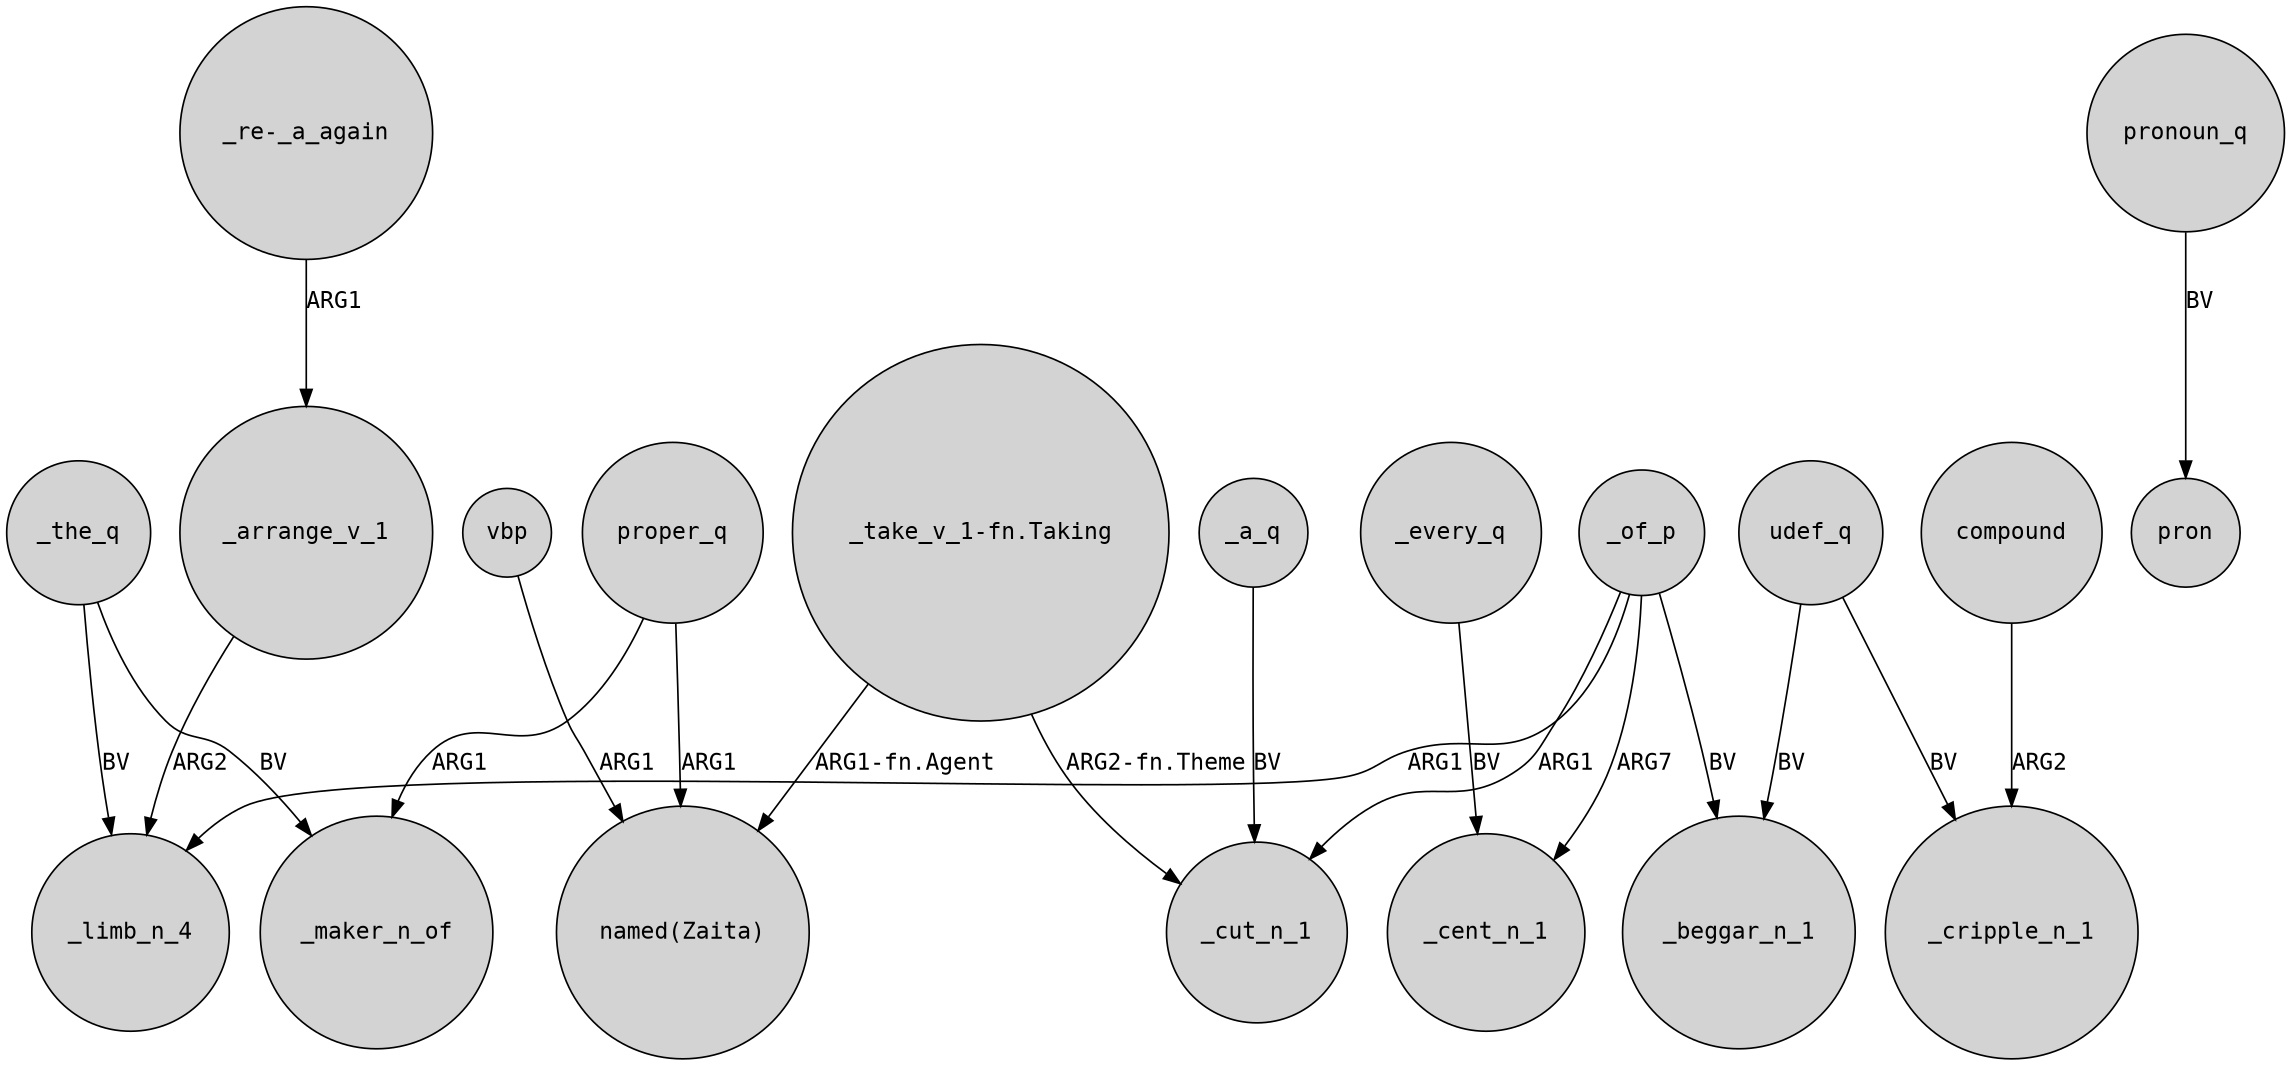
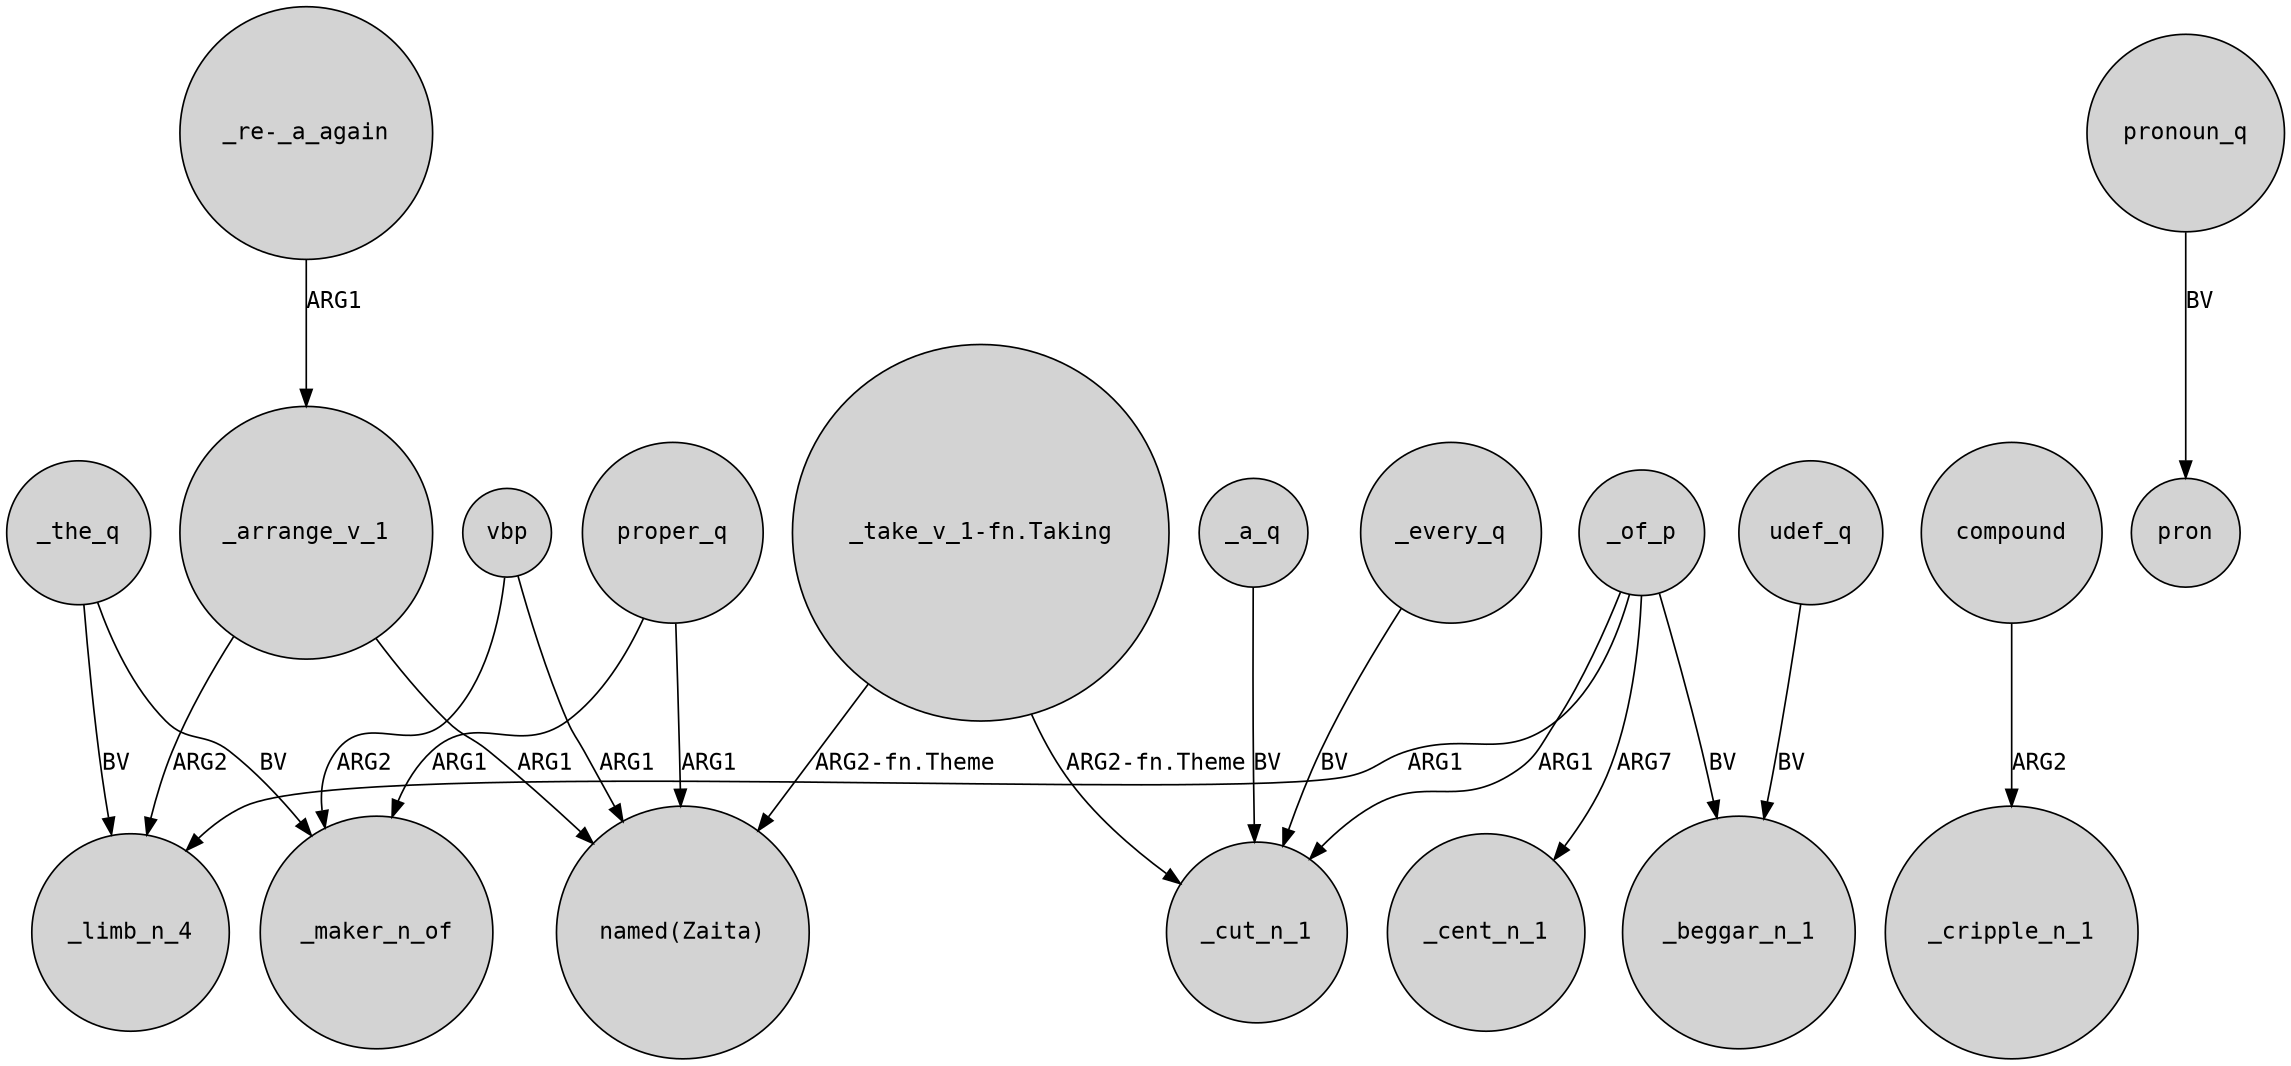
(1895, 701) -> none
(1467, 720) -> (1338, 716)
none -> (437, 728)
none -> (479, 744)
(905, 764) -> (905, 764)
